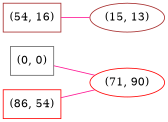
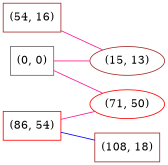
none -> (72, 61)
(127, 83) -> (127, 104)
none -> (127, 147)
